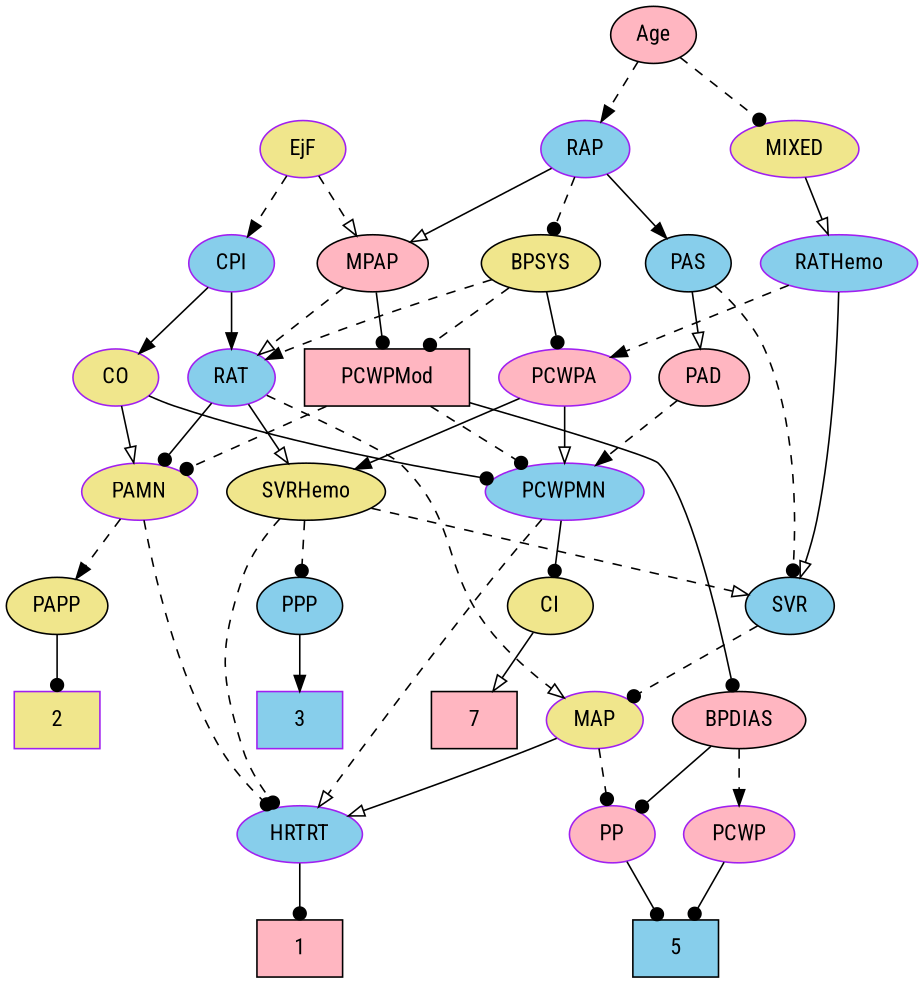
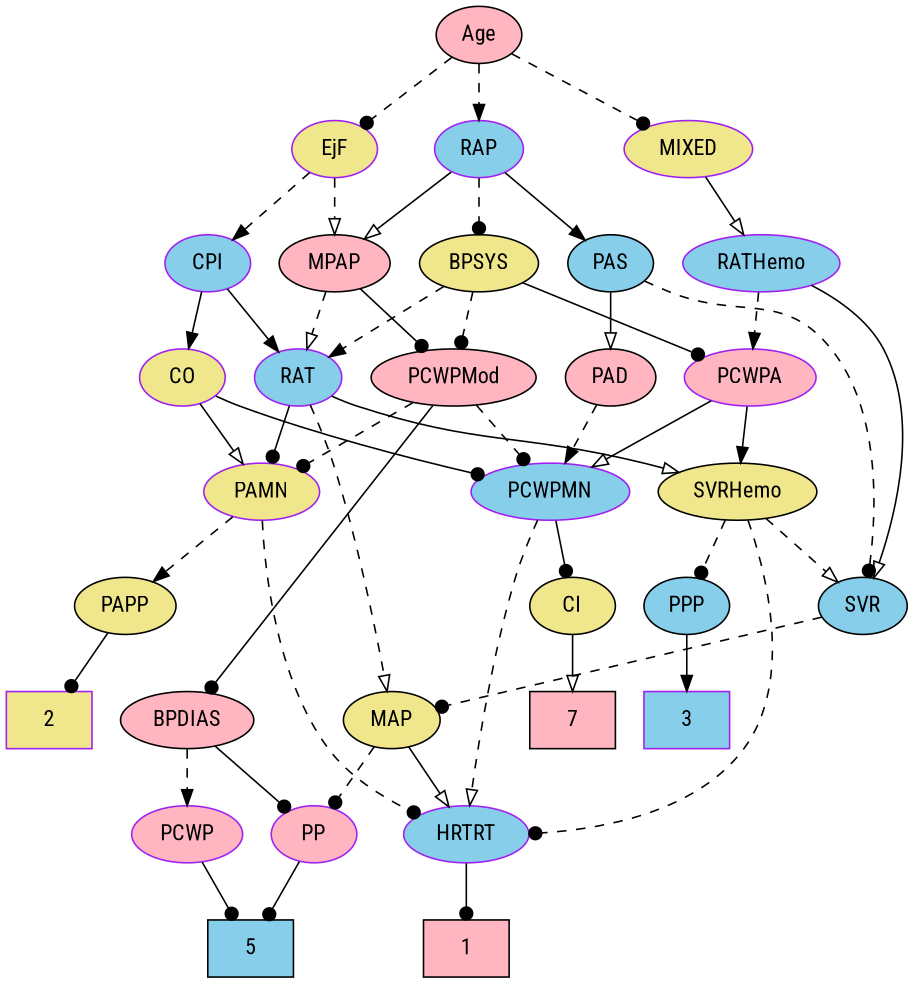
none -> (412, 88)
(387, 377) -> (454, 377)
(595, 720) -> (392, 720)
